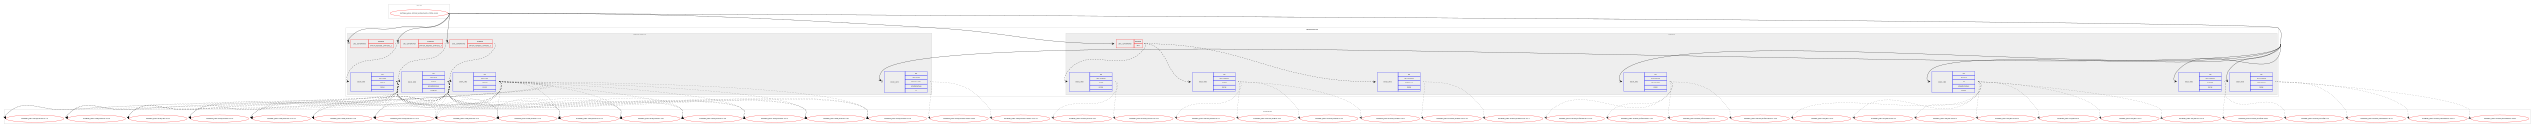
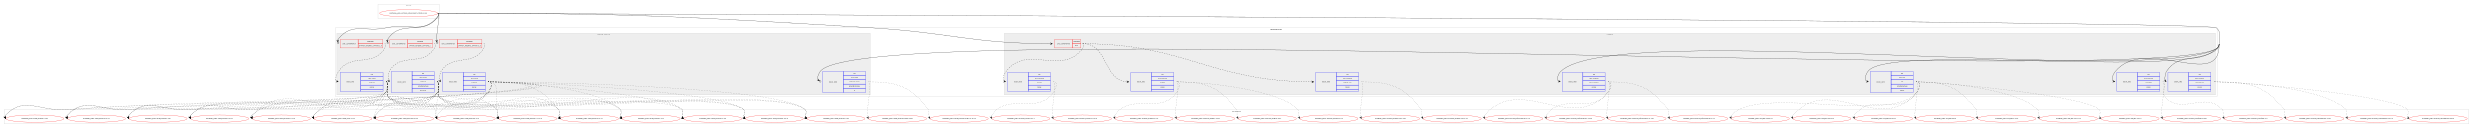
(281, 119) -> none
